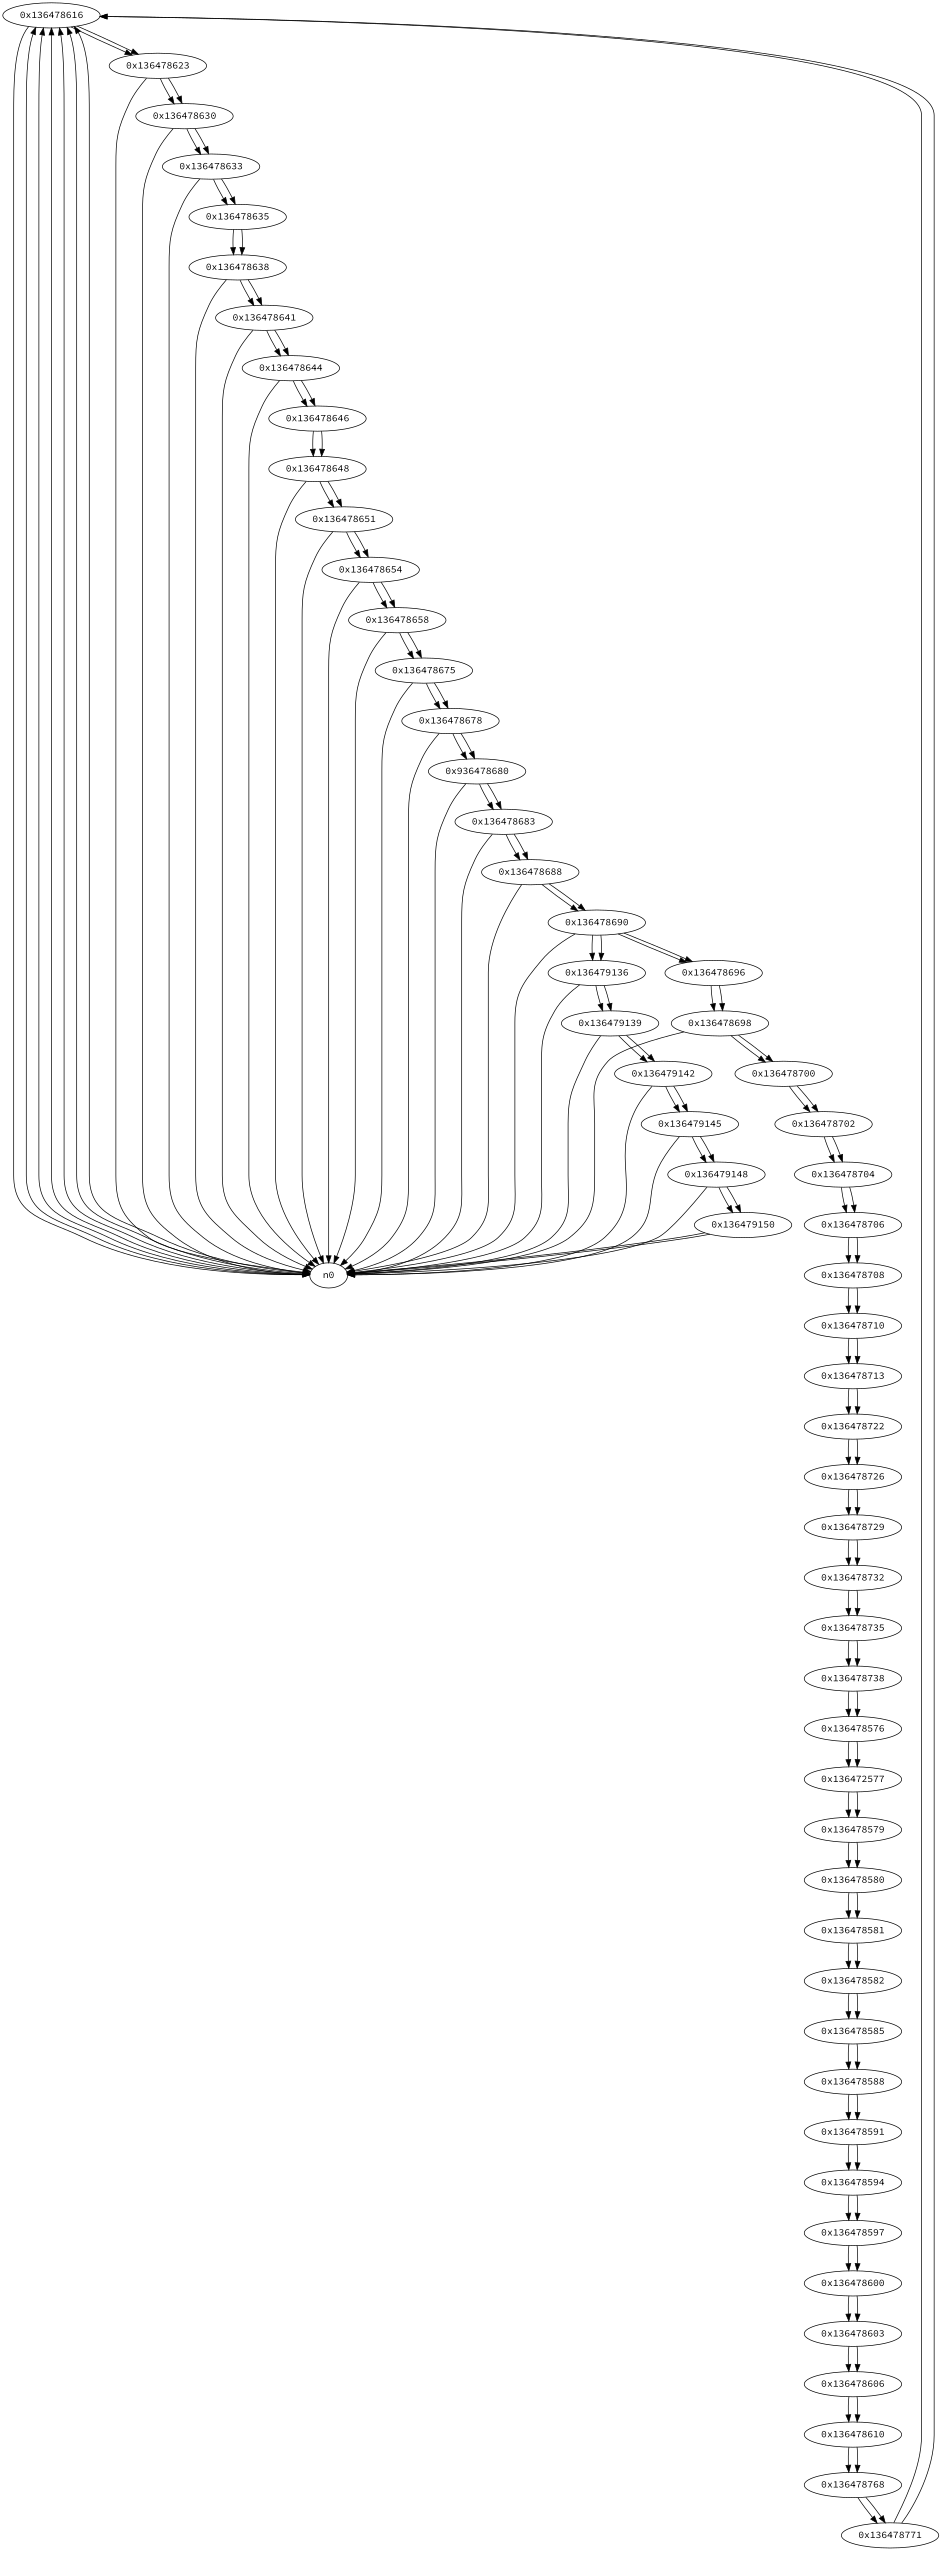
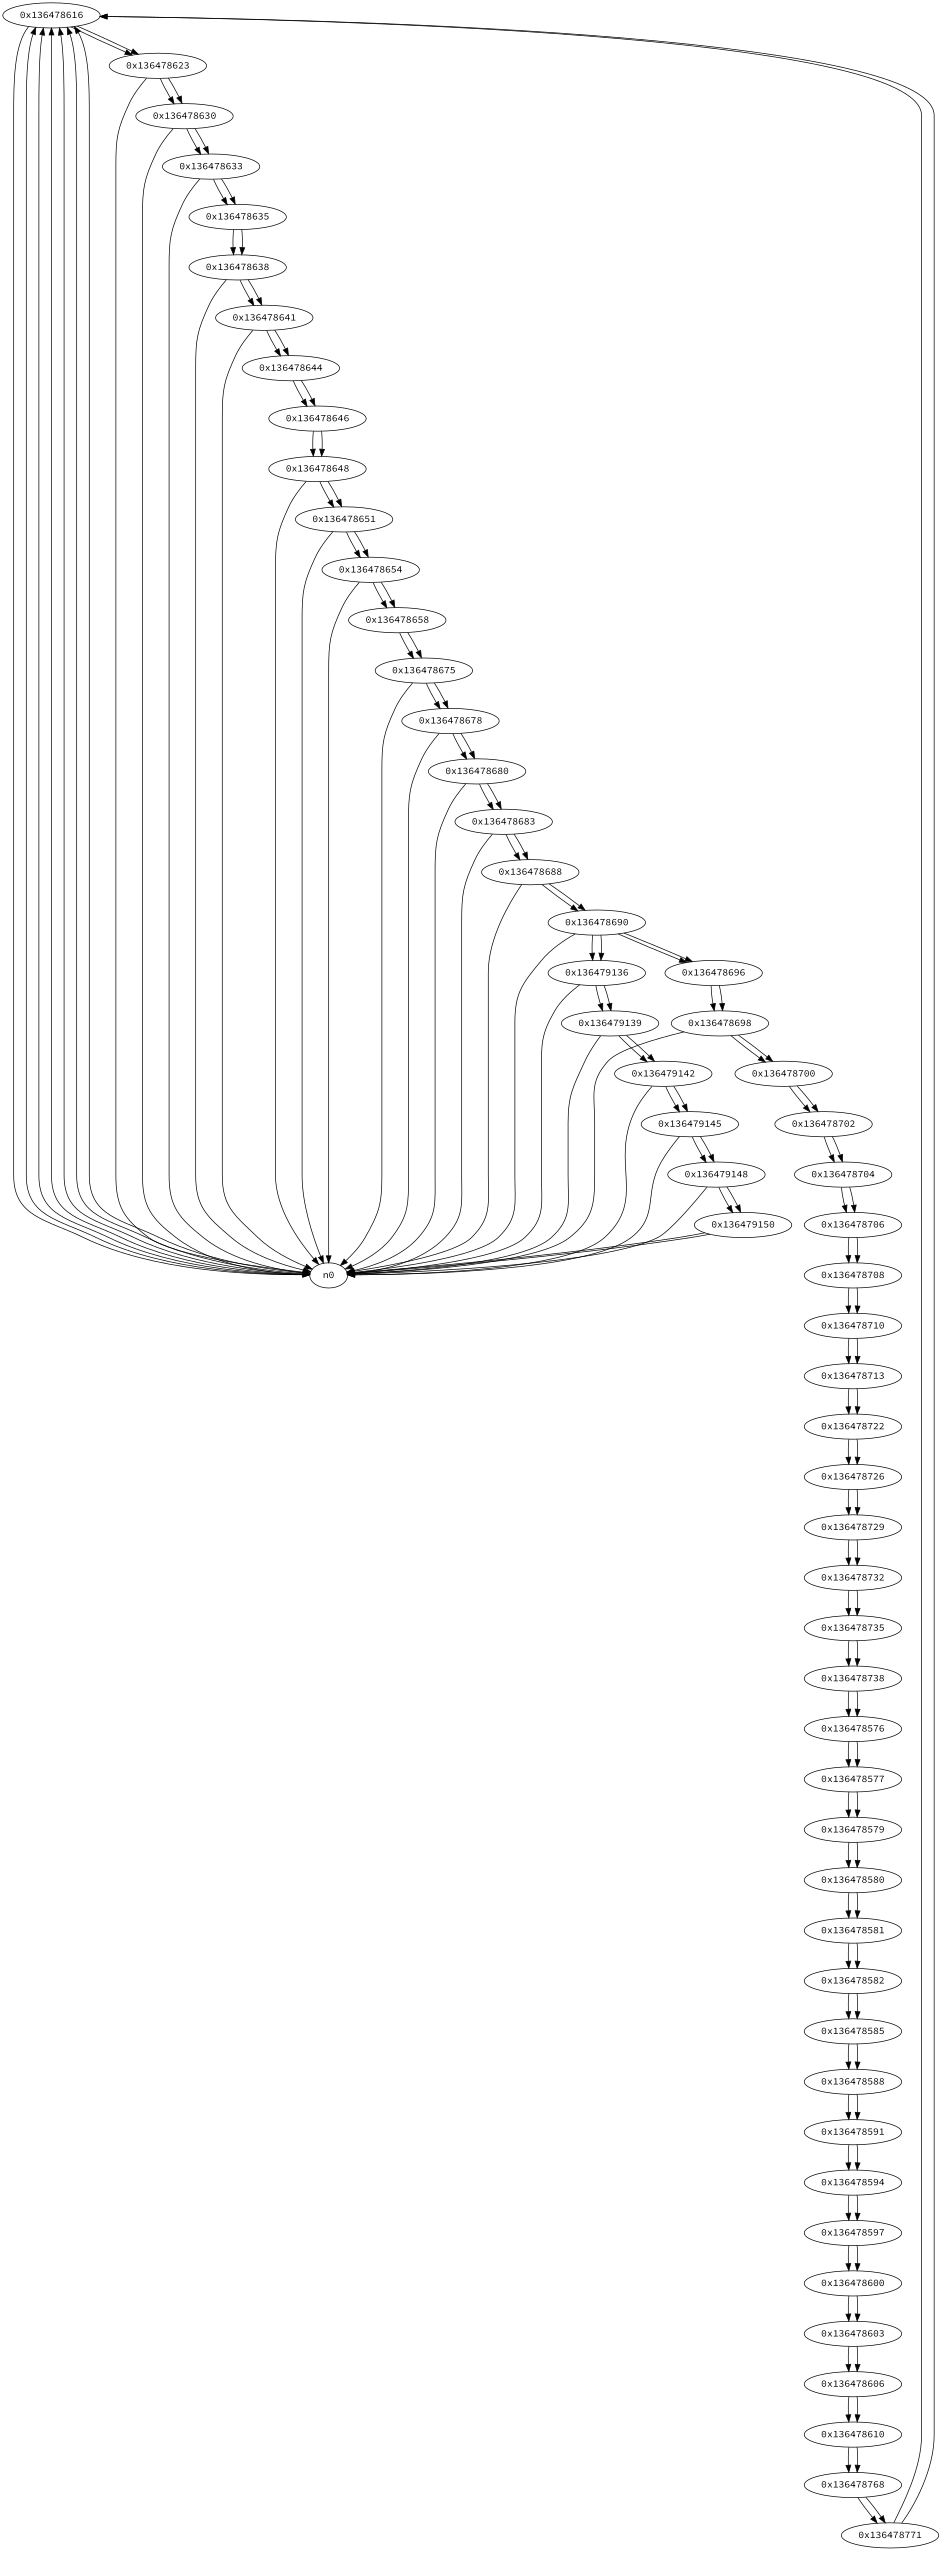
(477, 771) -> (477, 771)
(249, 829) -> none
(355, 942) -> none
(853, 1779) -> (853, 1779)
